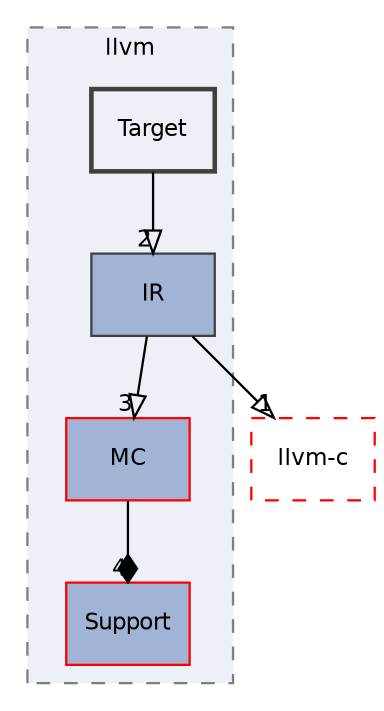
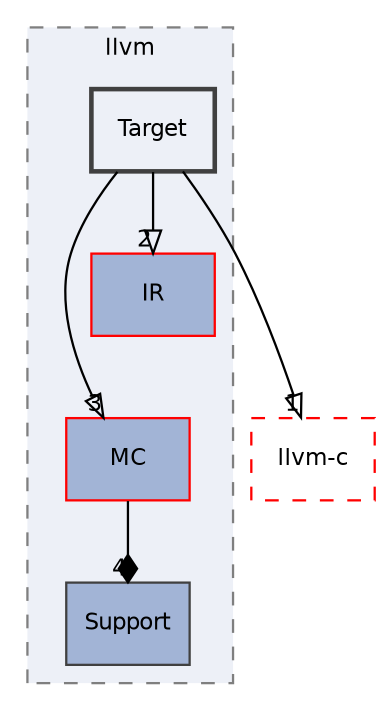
(153, 295) -> (153, 295)
(219, 362) -> (248, 279)
(142, 366) -> (66, 280)
(128, 624) -> (128, 624)
